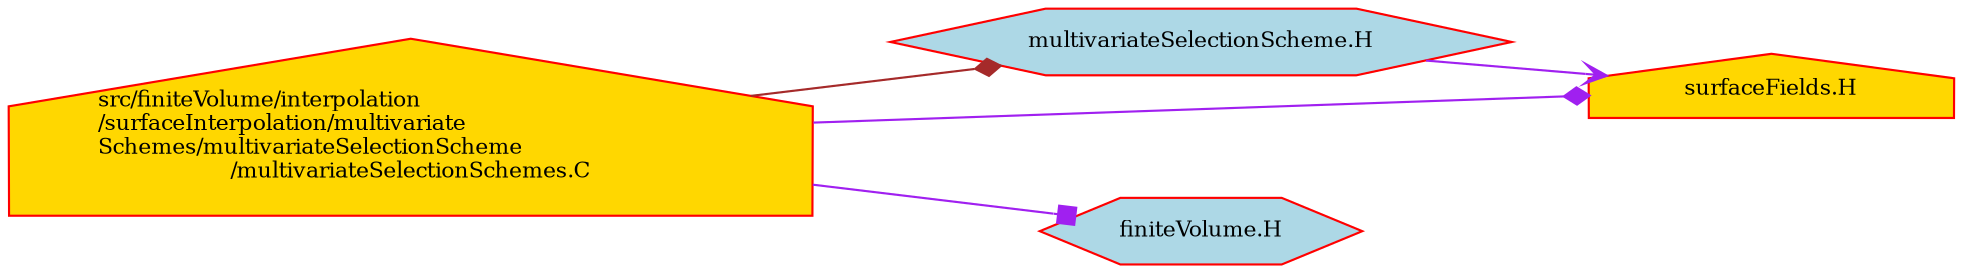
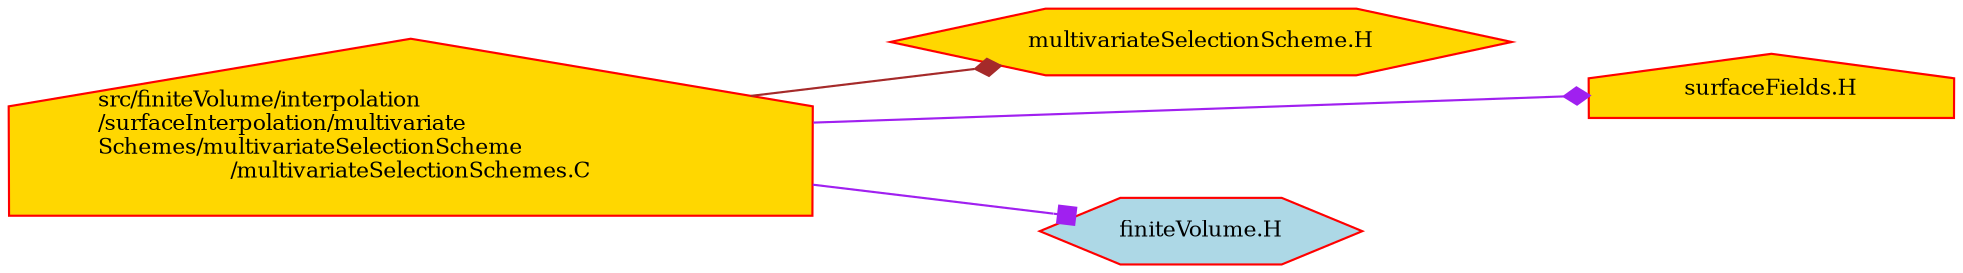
(1201, 42) -> (1201, 42)
(1506, 67) -> none
